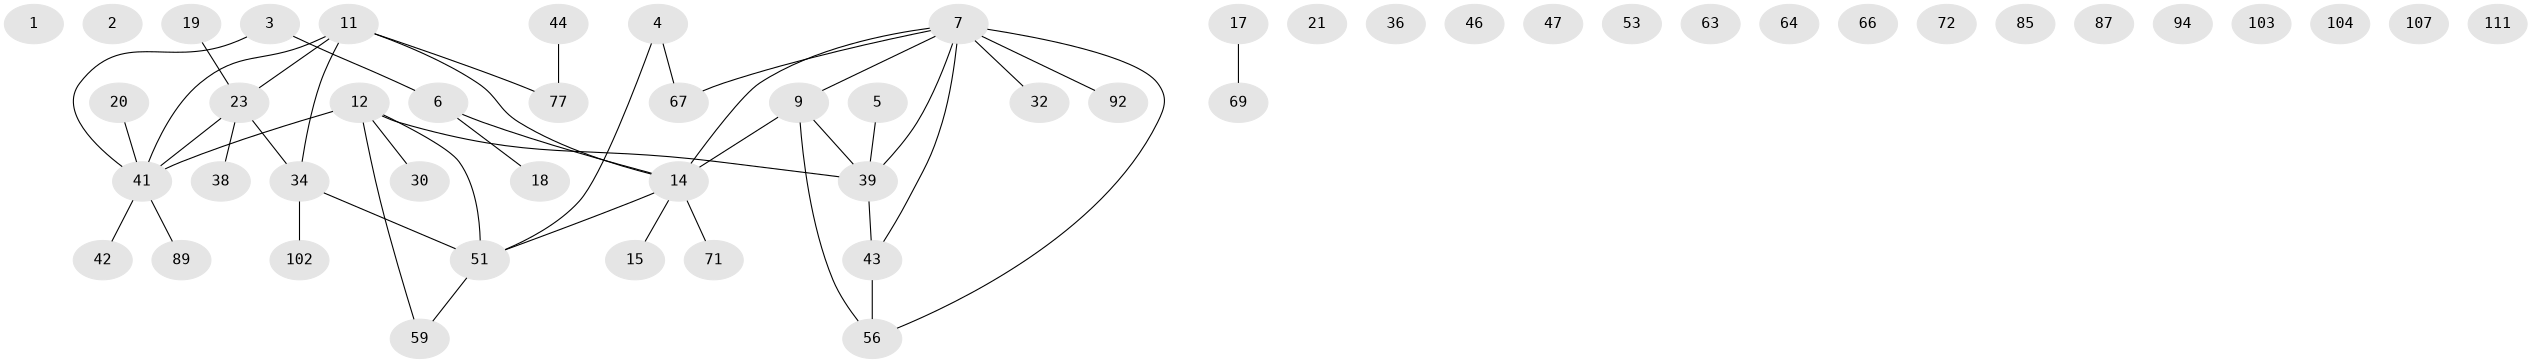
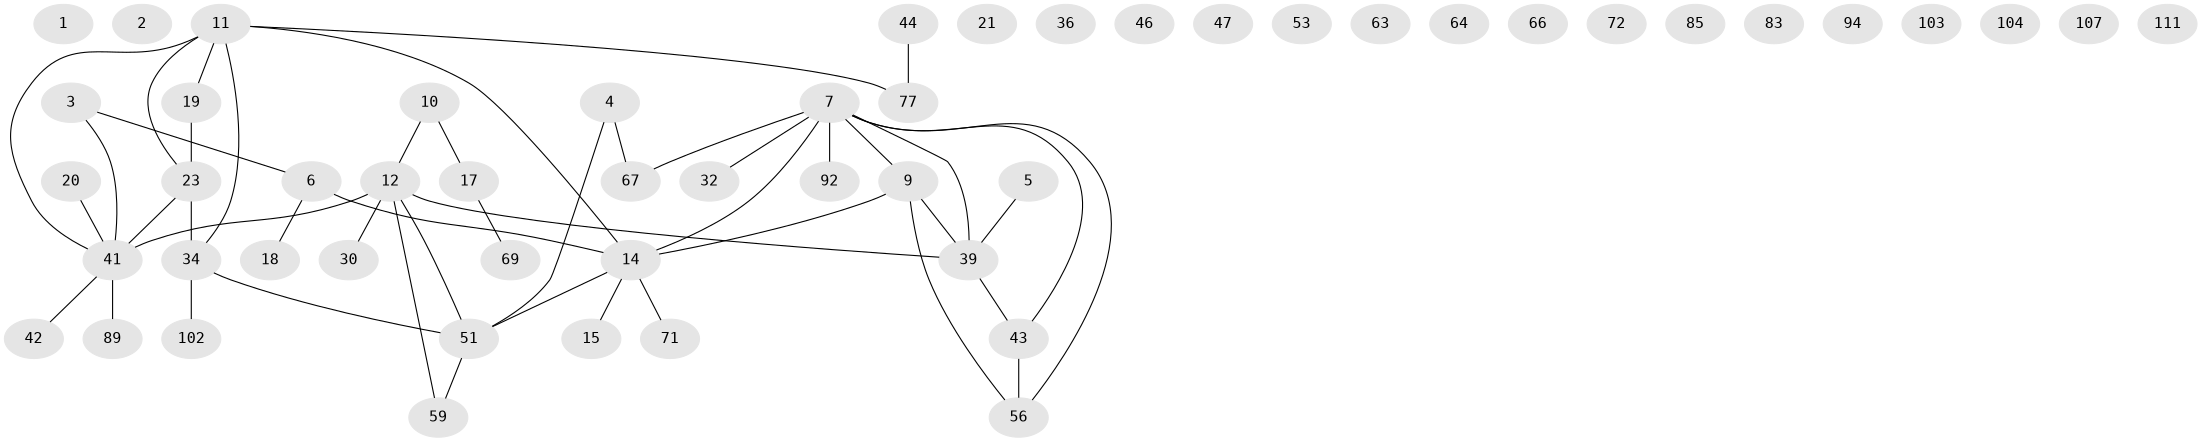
(2104, 24) -> (1774, 24)
none -> (206, 63)
none -> (430, 103)
(221, 181) -> none
